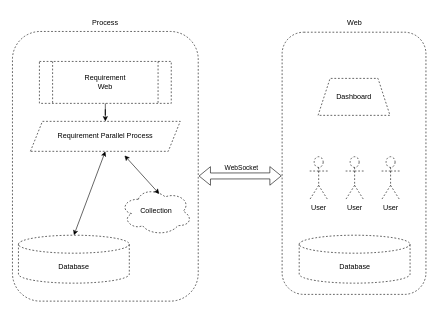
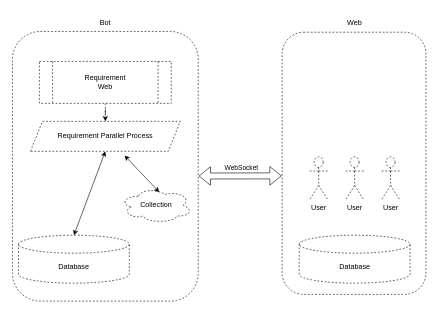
(105, 23) -> (105, 23)
(354, 97) -> none
(105, 115) -> (105, 115)
(156, 212) -> (156, 206)
